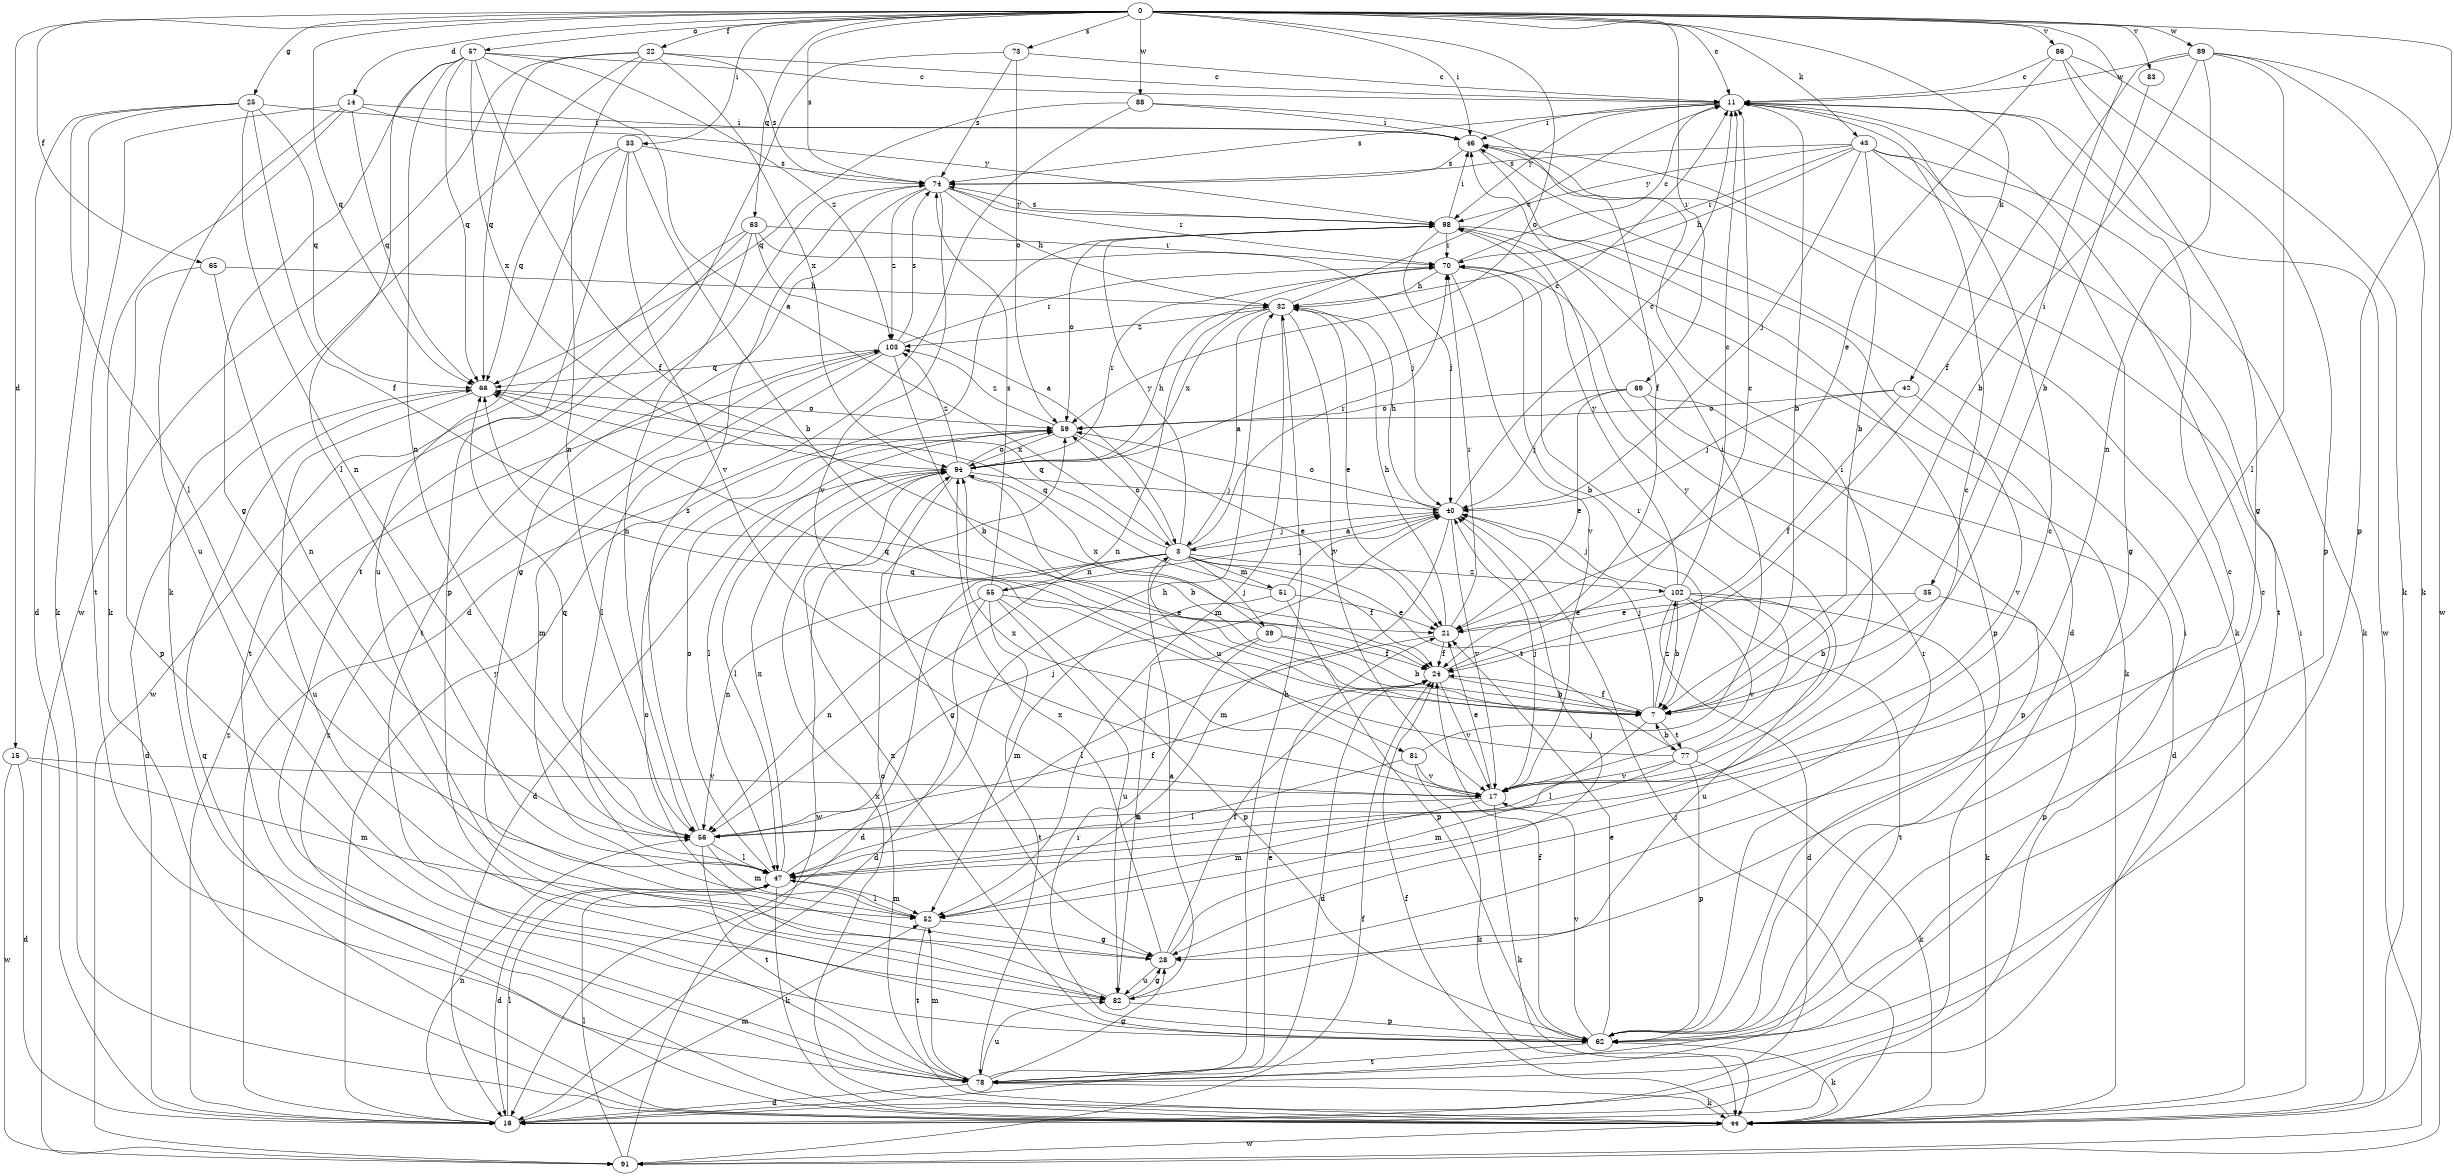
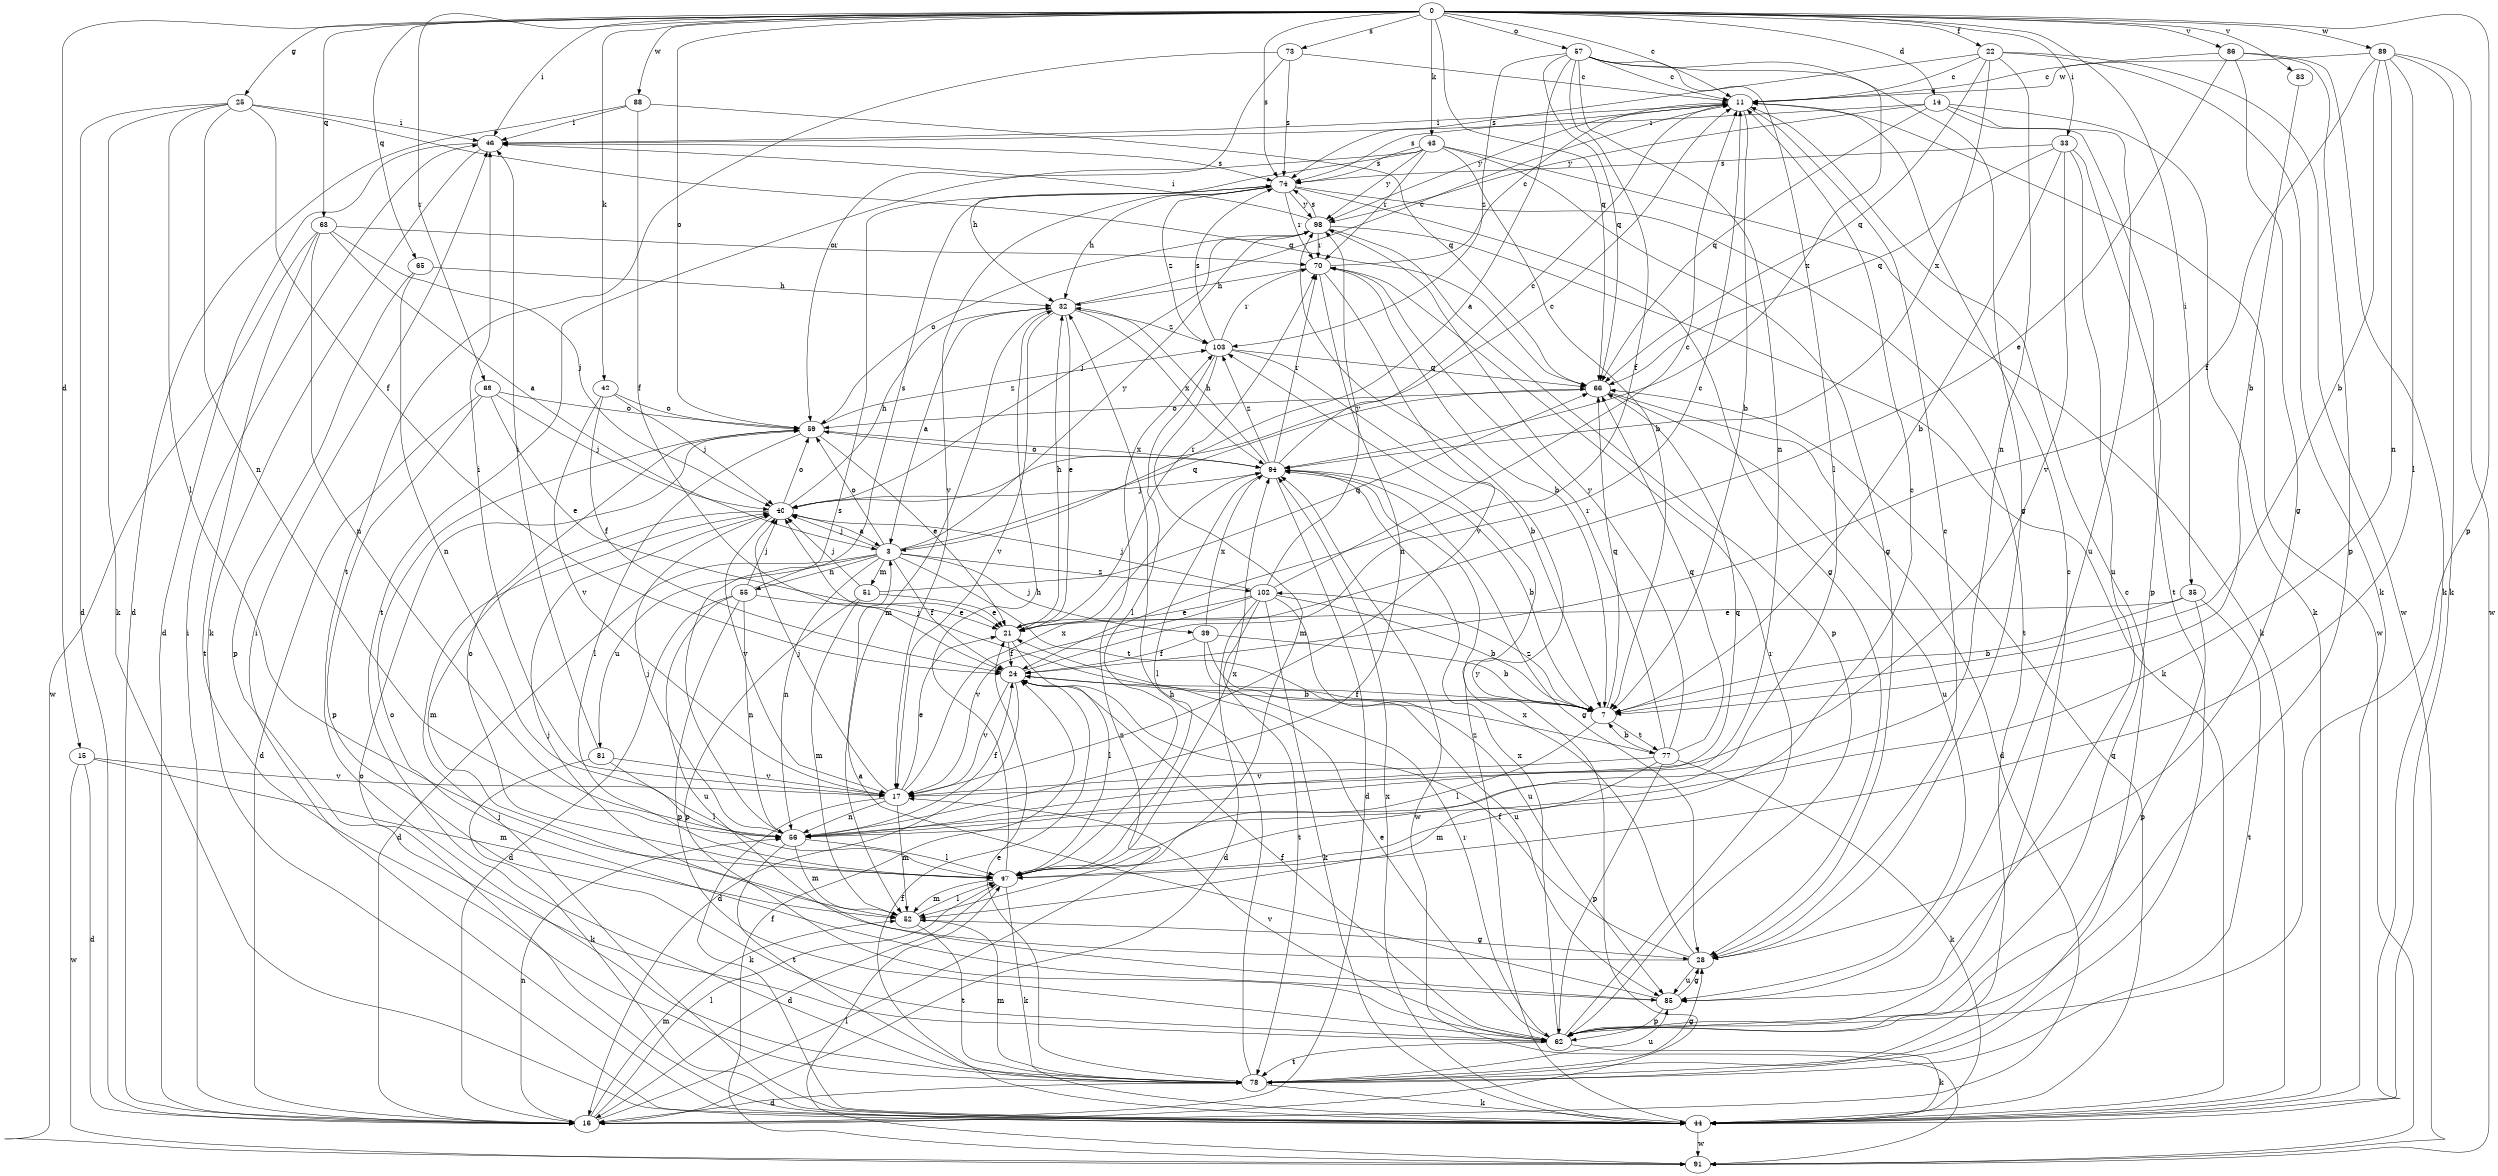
(43, 144) -> (382, 144)
(1705, 382) -> none
(1335, 408) -> none
(1029, 816) -> (1944, 1062)
(1117, 1001) -> (1669, 1001)
